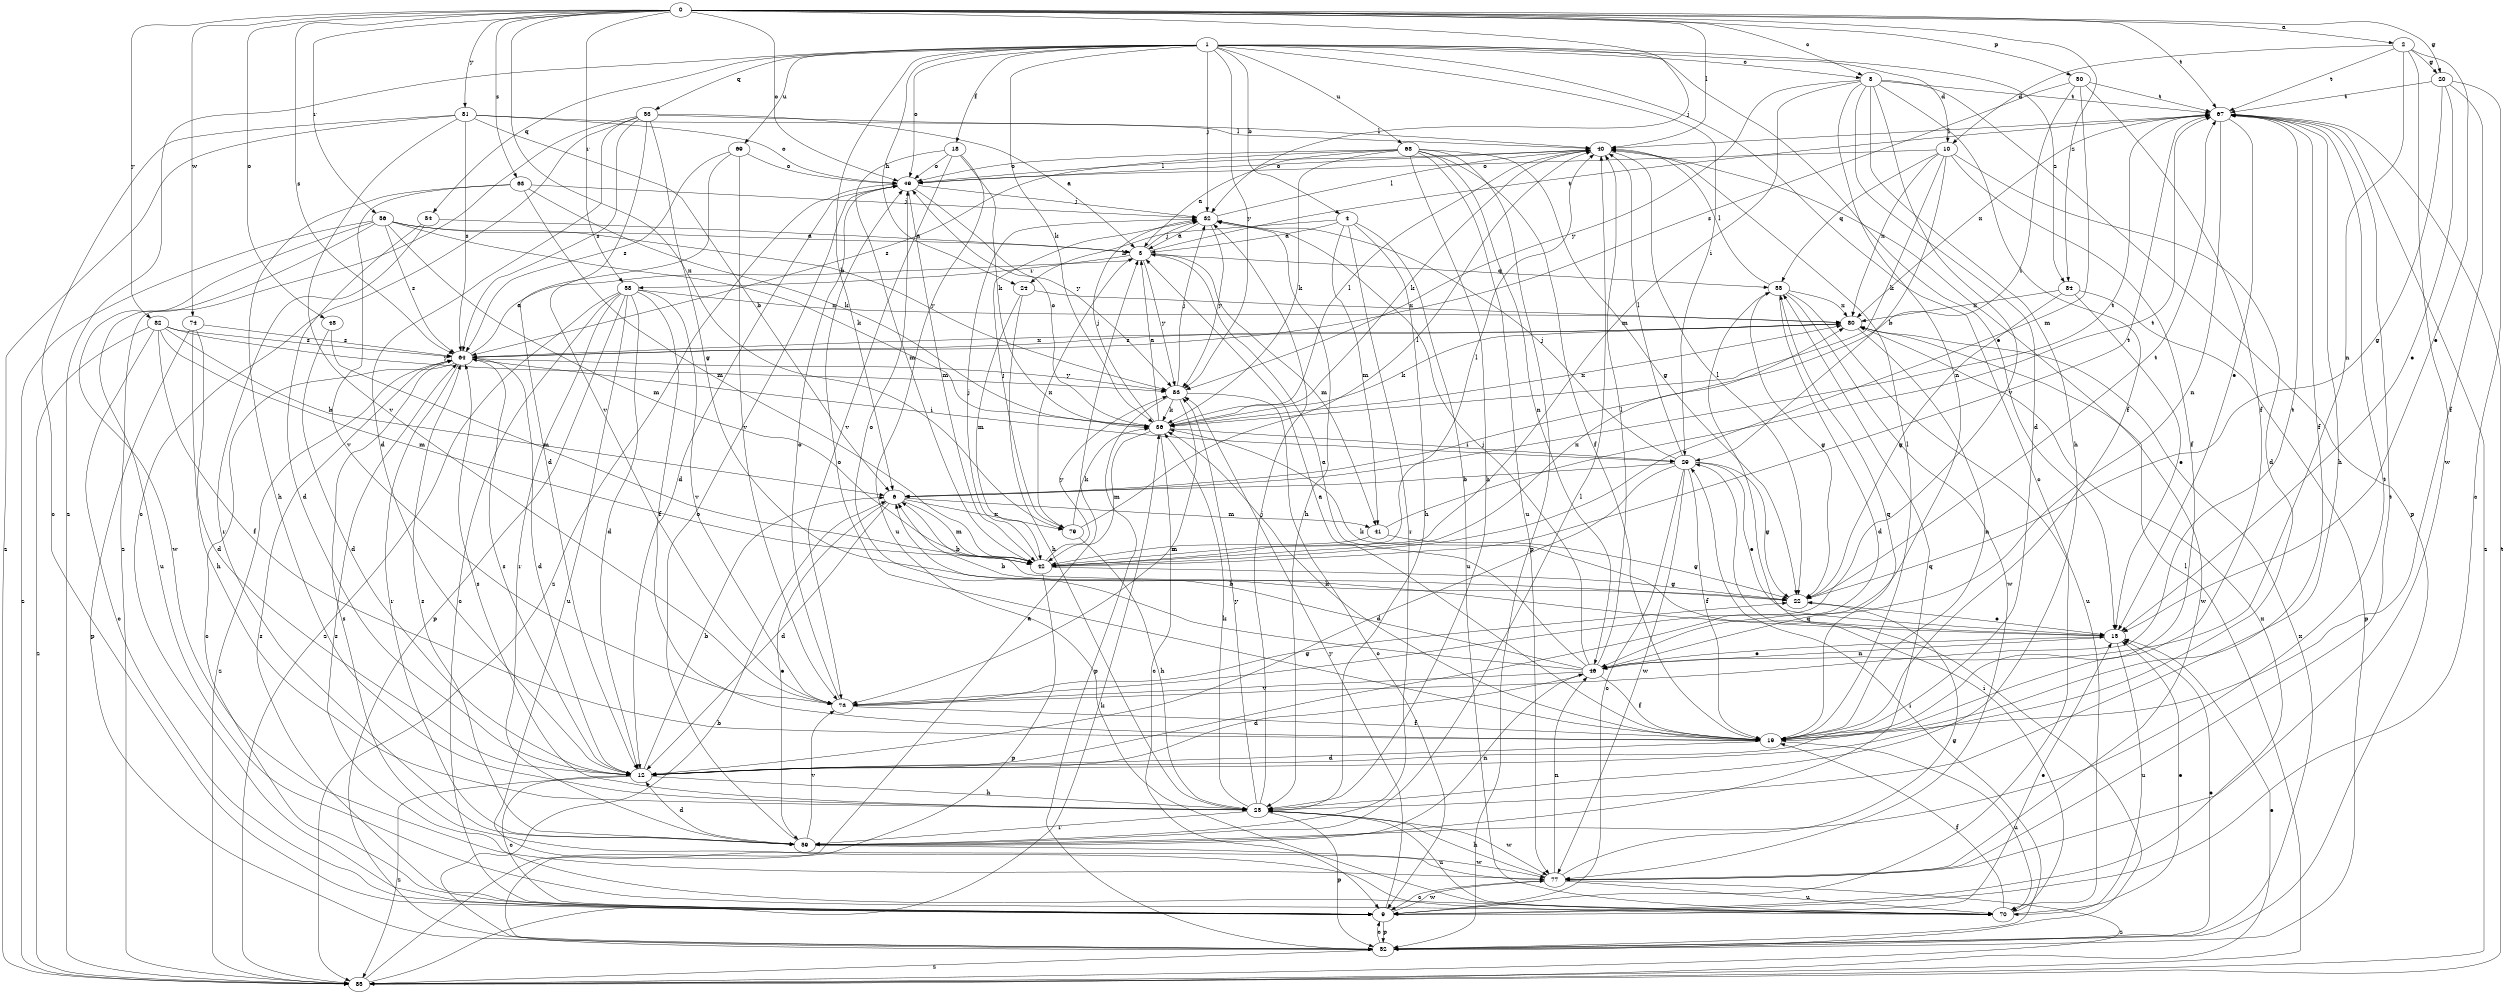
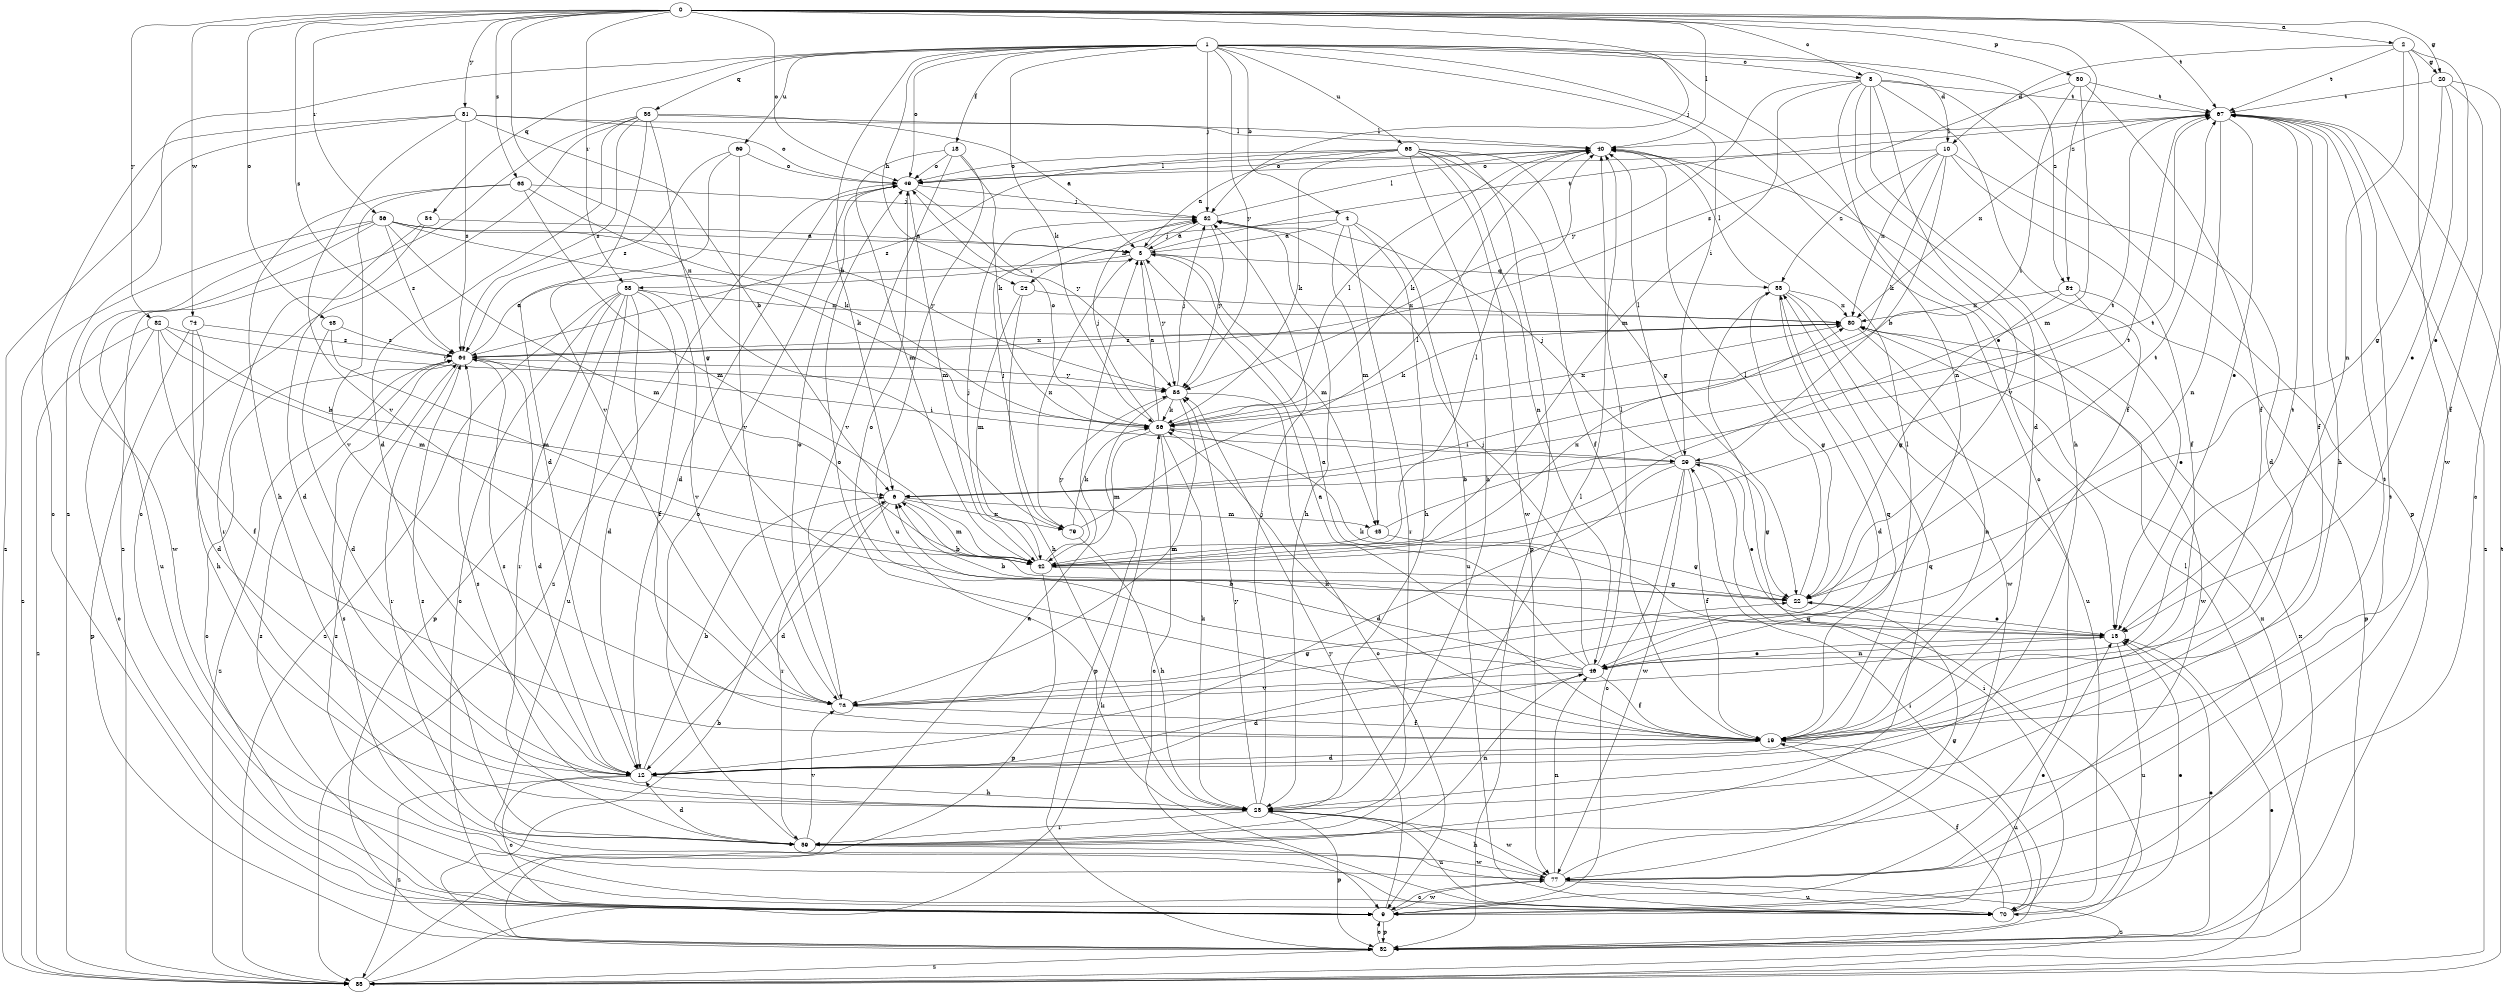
(1841, 219) -> (1841, 219)
(307, 344) -> (393, 345)
(1708, 368) -> (1730, 363)
(1527, 515) -> (1527, 515)
(1378, 532) -> (1378, 532)
(1222, 622) -> (1201, 630)
(783, 671) -> (783, 671)
